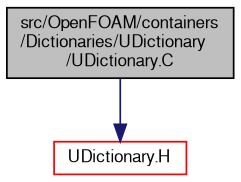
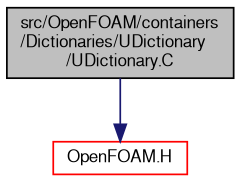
(120, 158) -> (120, 158)
